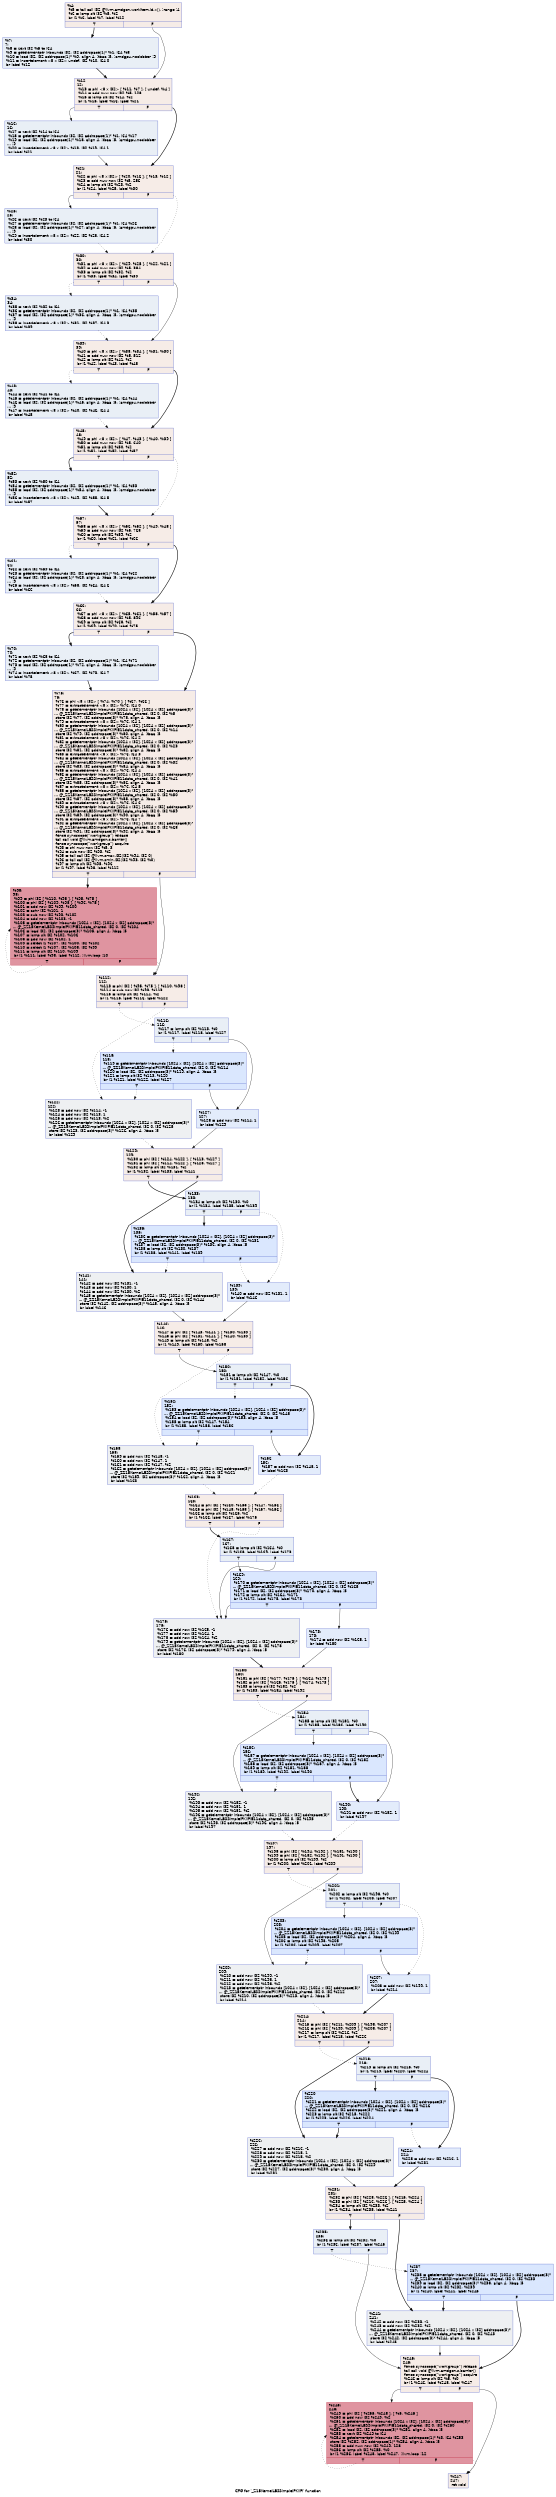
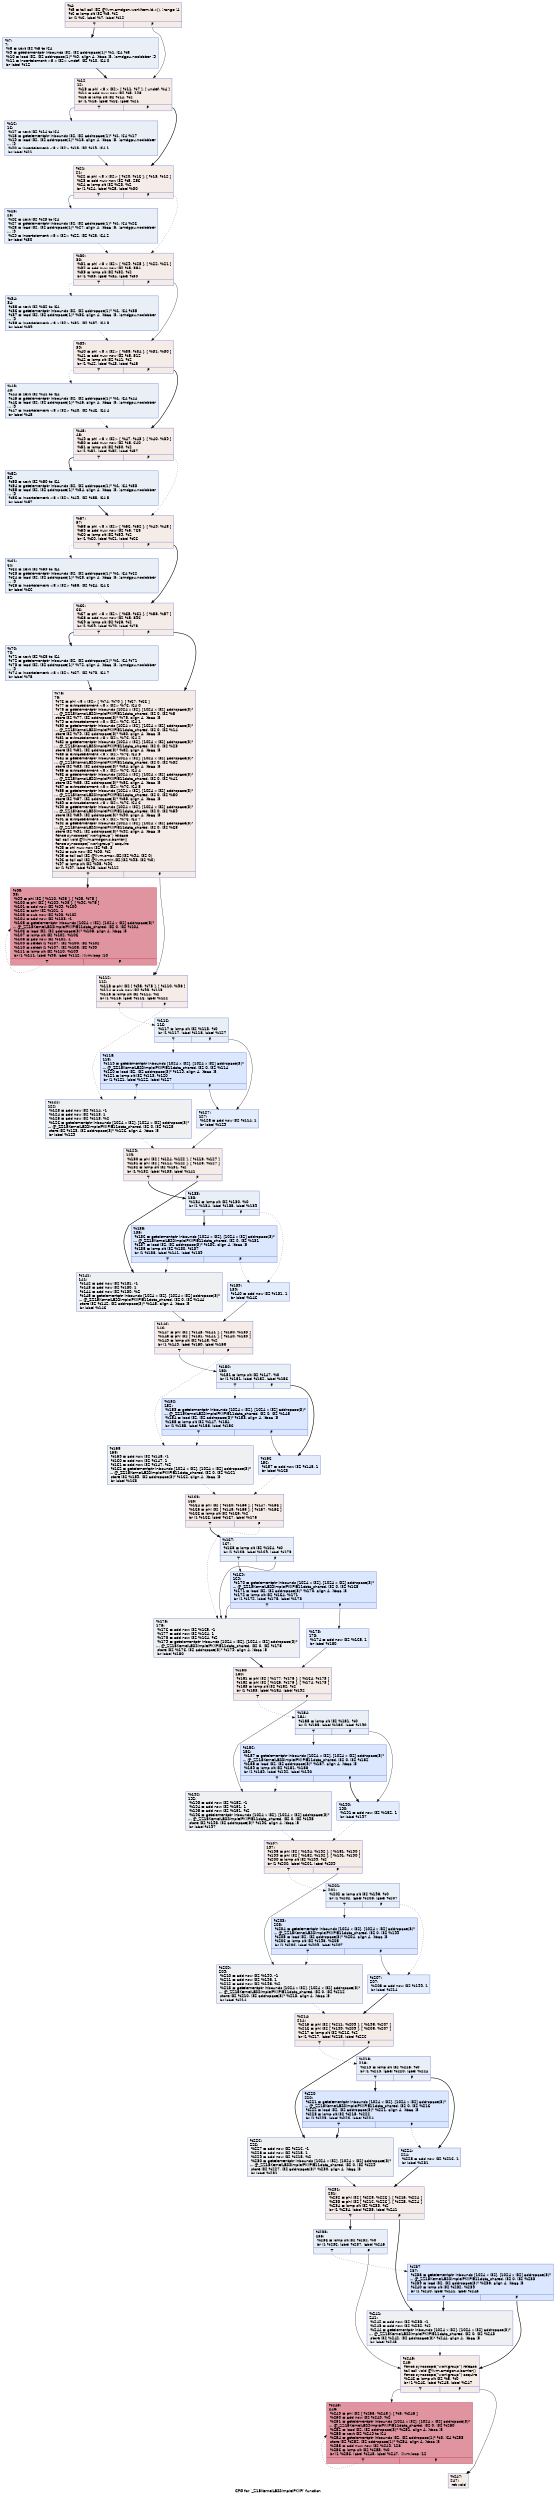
(440, 2349) -> (440, 2349)
